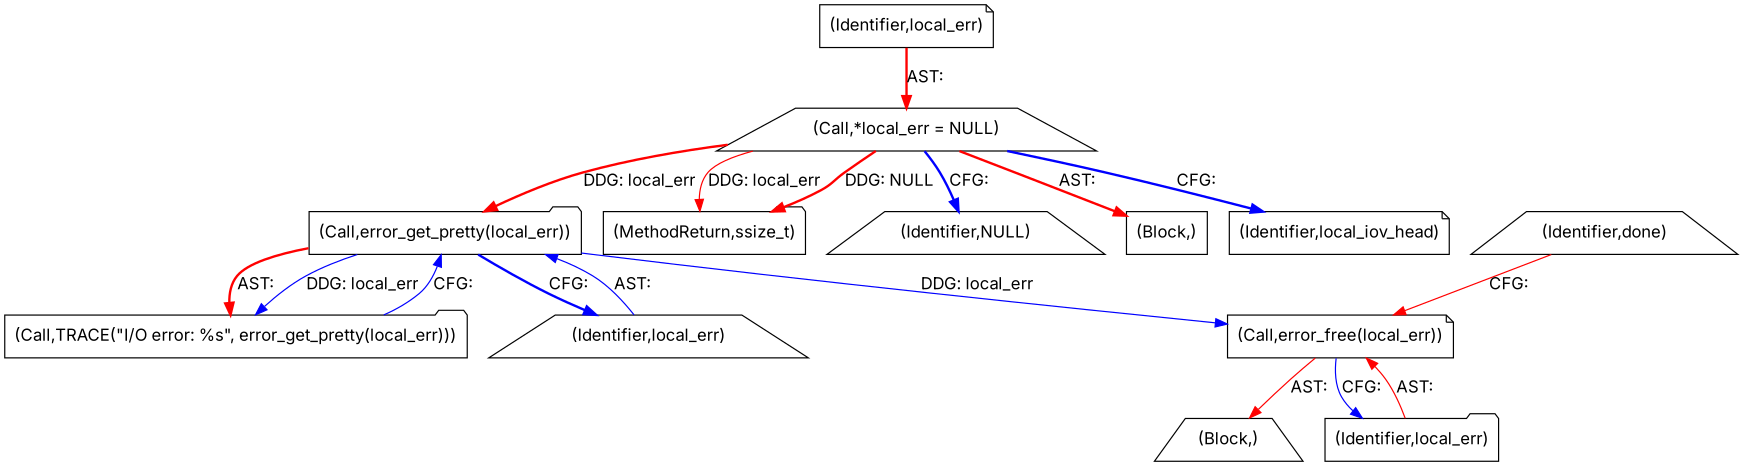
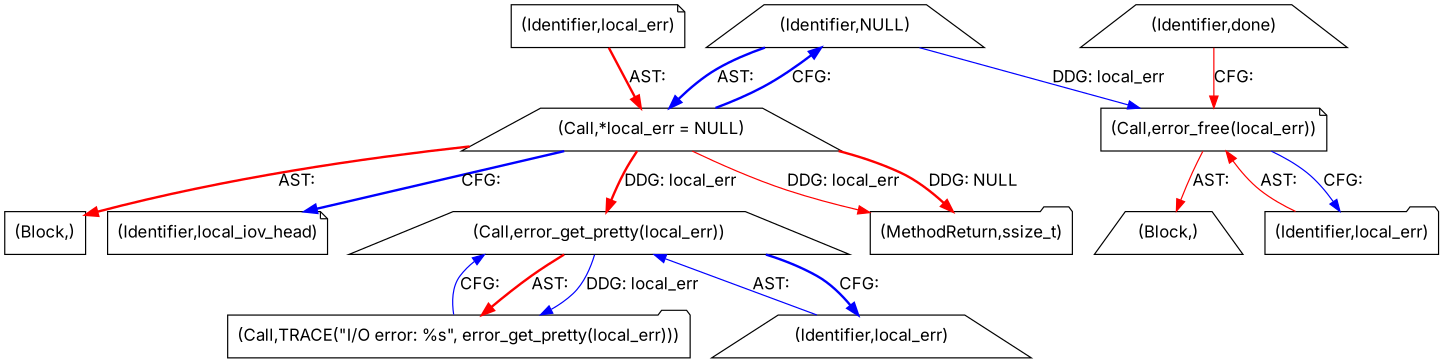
none -> (719, 68)
(445, 233) -> (599, 233)
(898, 290) -> (1024, 76)
